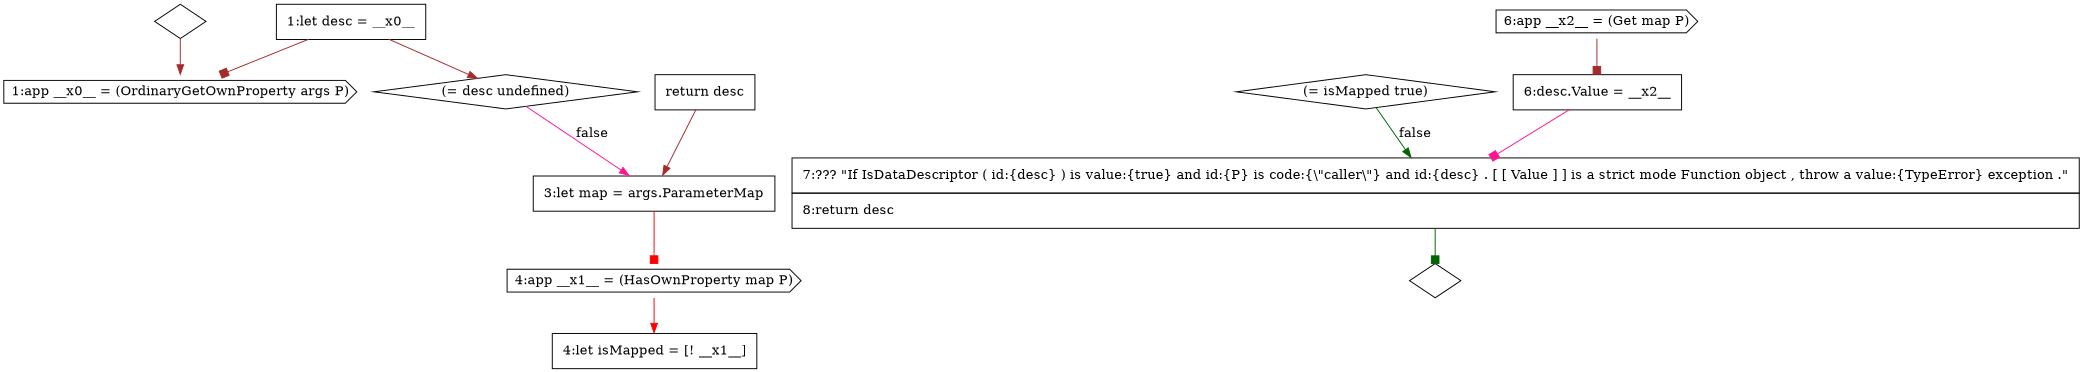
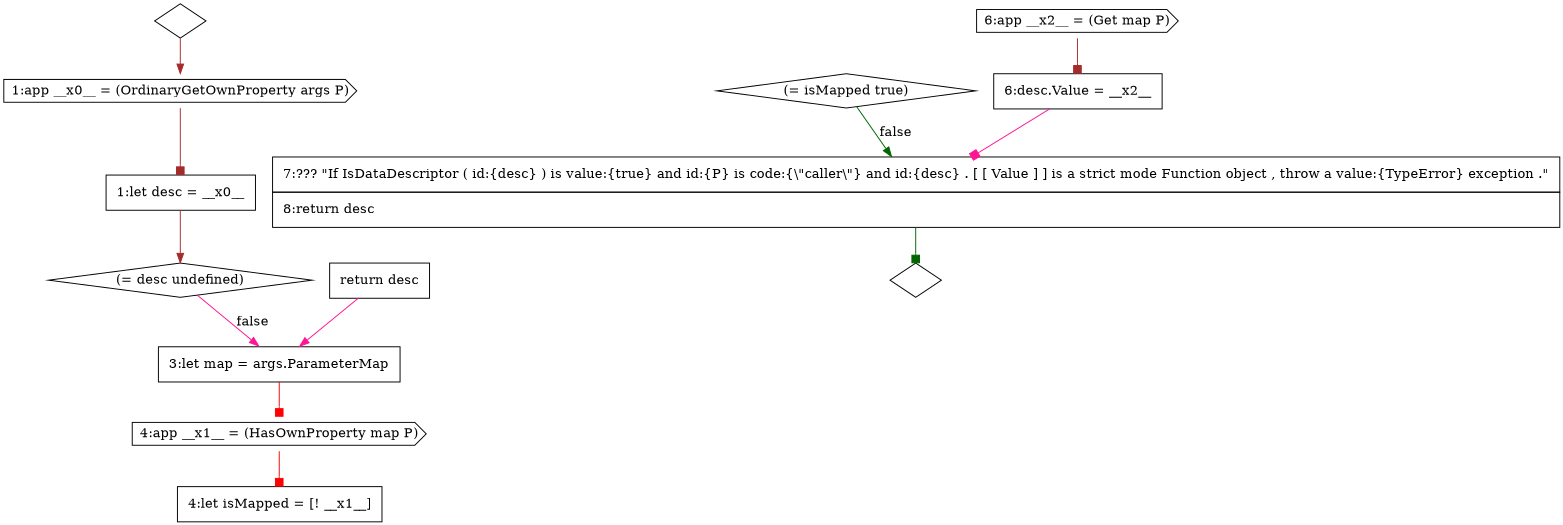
(269, 55) -> (180, 137)
(681, 138) -> (333, 319)
(654, 311) -> (279, 464)
